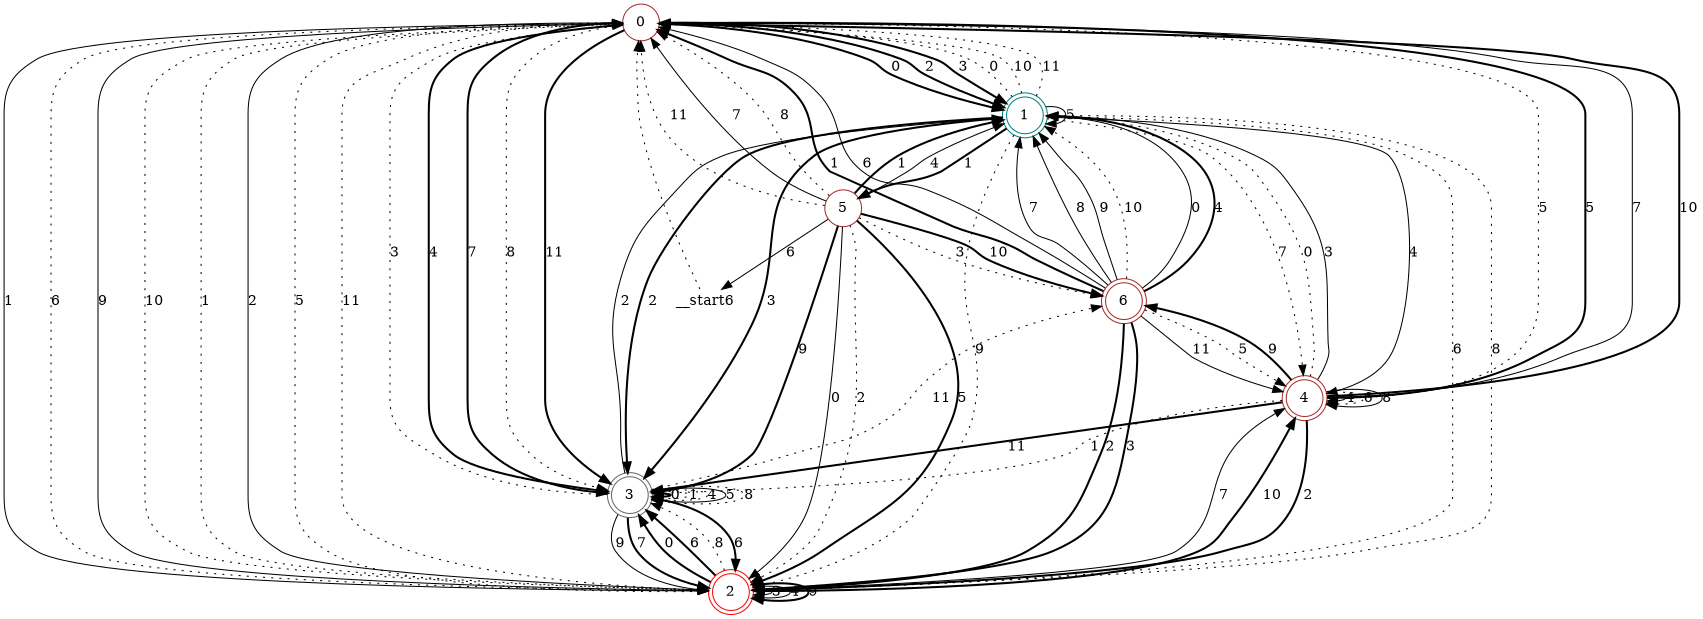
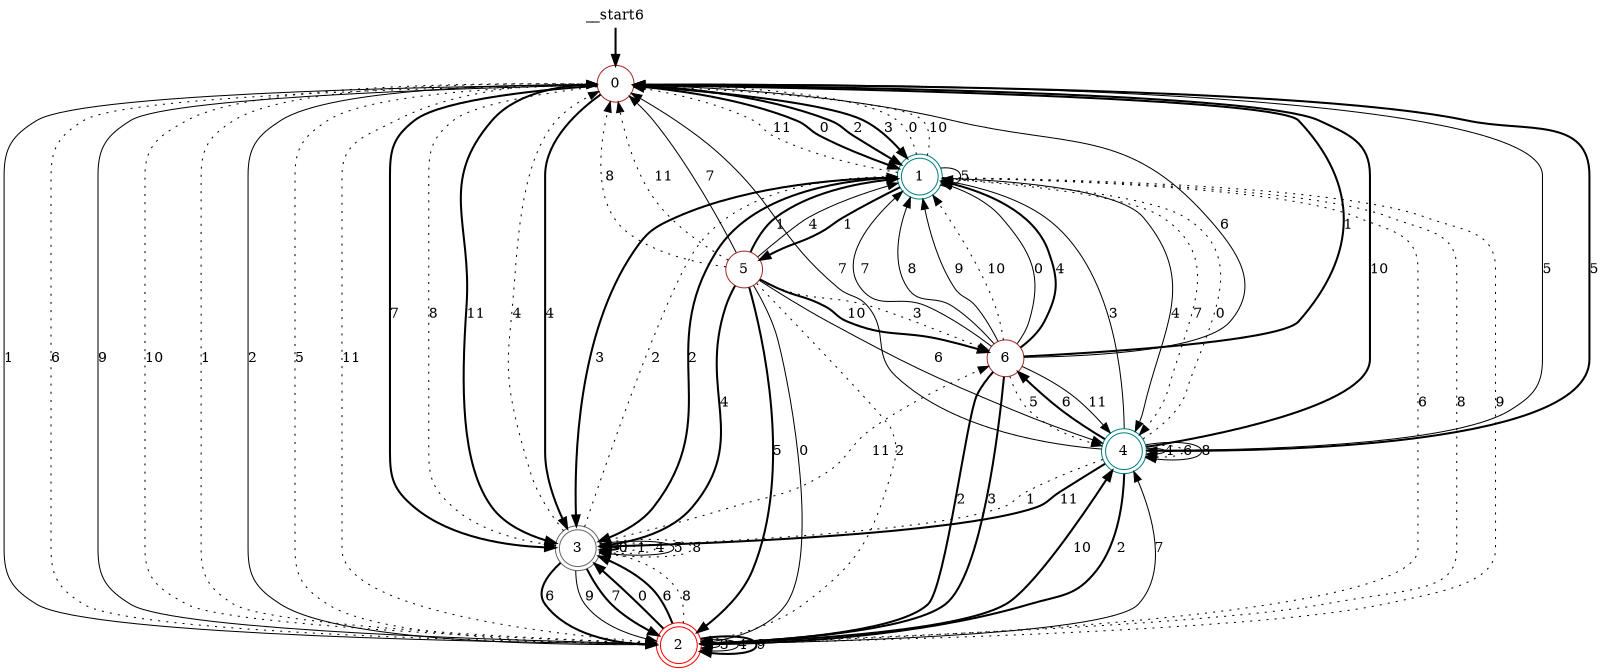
(1323, 49) -> (1398, 119)
(653, 174) -> (616, 41)
(686, 180) -> (675, 288)
(779, 251) -> (921, 370)
(395, 253) -> (518, 314)
(1124, 301) -> (1006, 358)
(803, 350) -> (725, 403)
(1273, 350) -> (1067, 403)
(1305, 398) -> (1124, 451)
